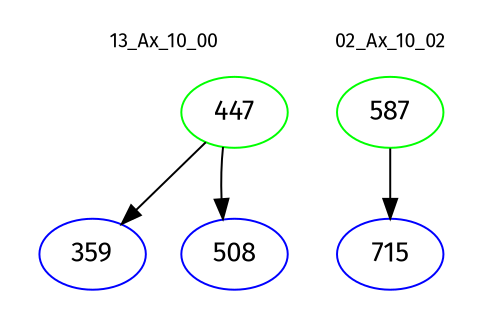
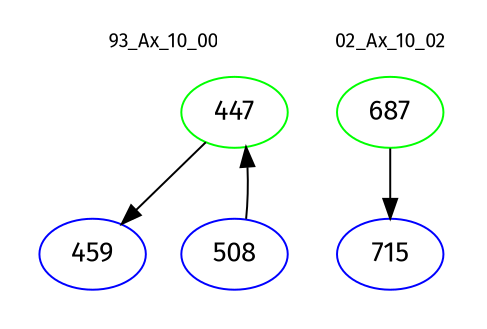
(164, 42) -> (164, 42)
(390, 112) -> (390, 112)
(221, 173) -> (248, 193)
(93, 254) -> (93, 254)
